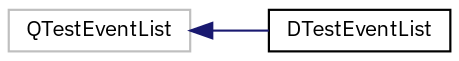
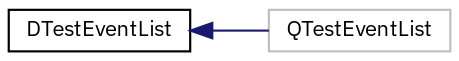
(241, 31) -> (241, 31)
